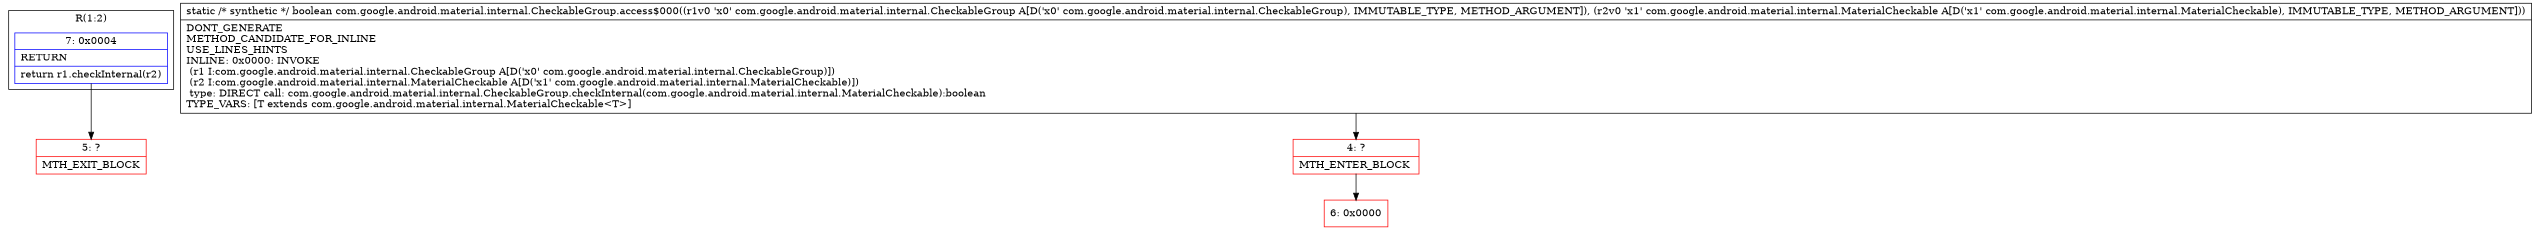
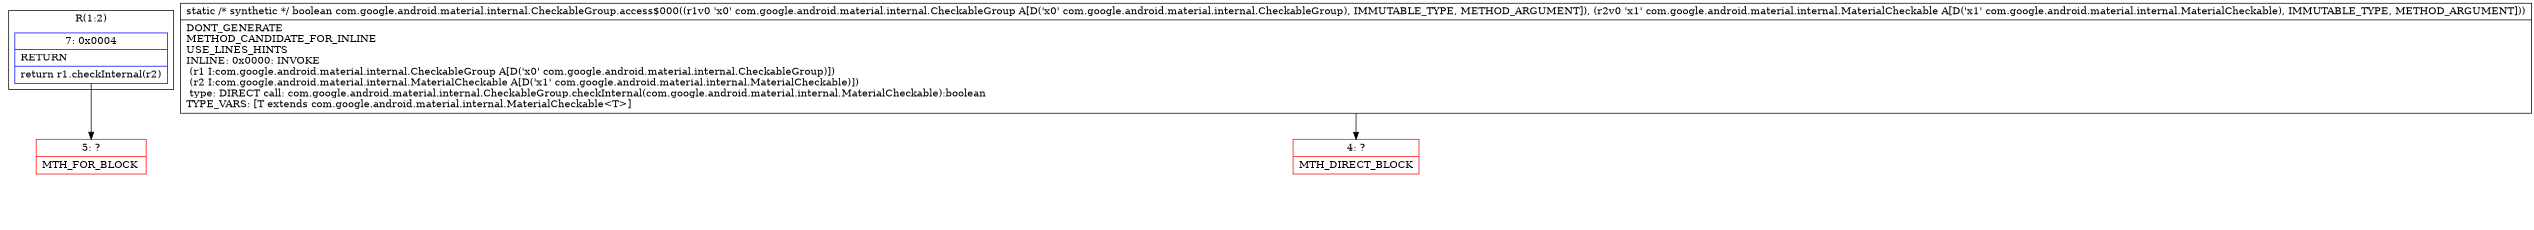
(91, 165) -> (90, 165)
(1355, 165) -> (1356, 165)
(1356, 213) -> none
